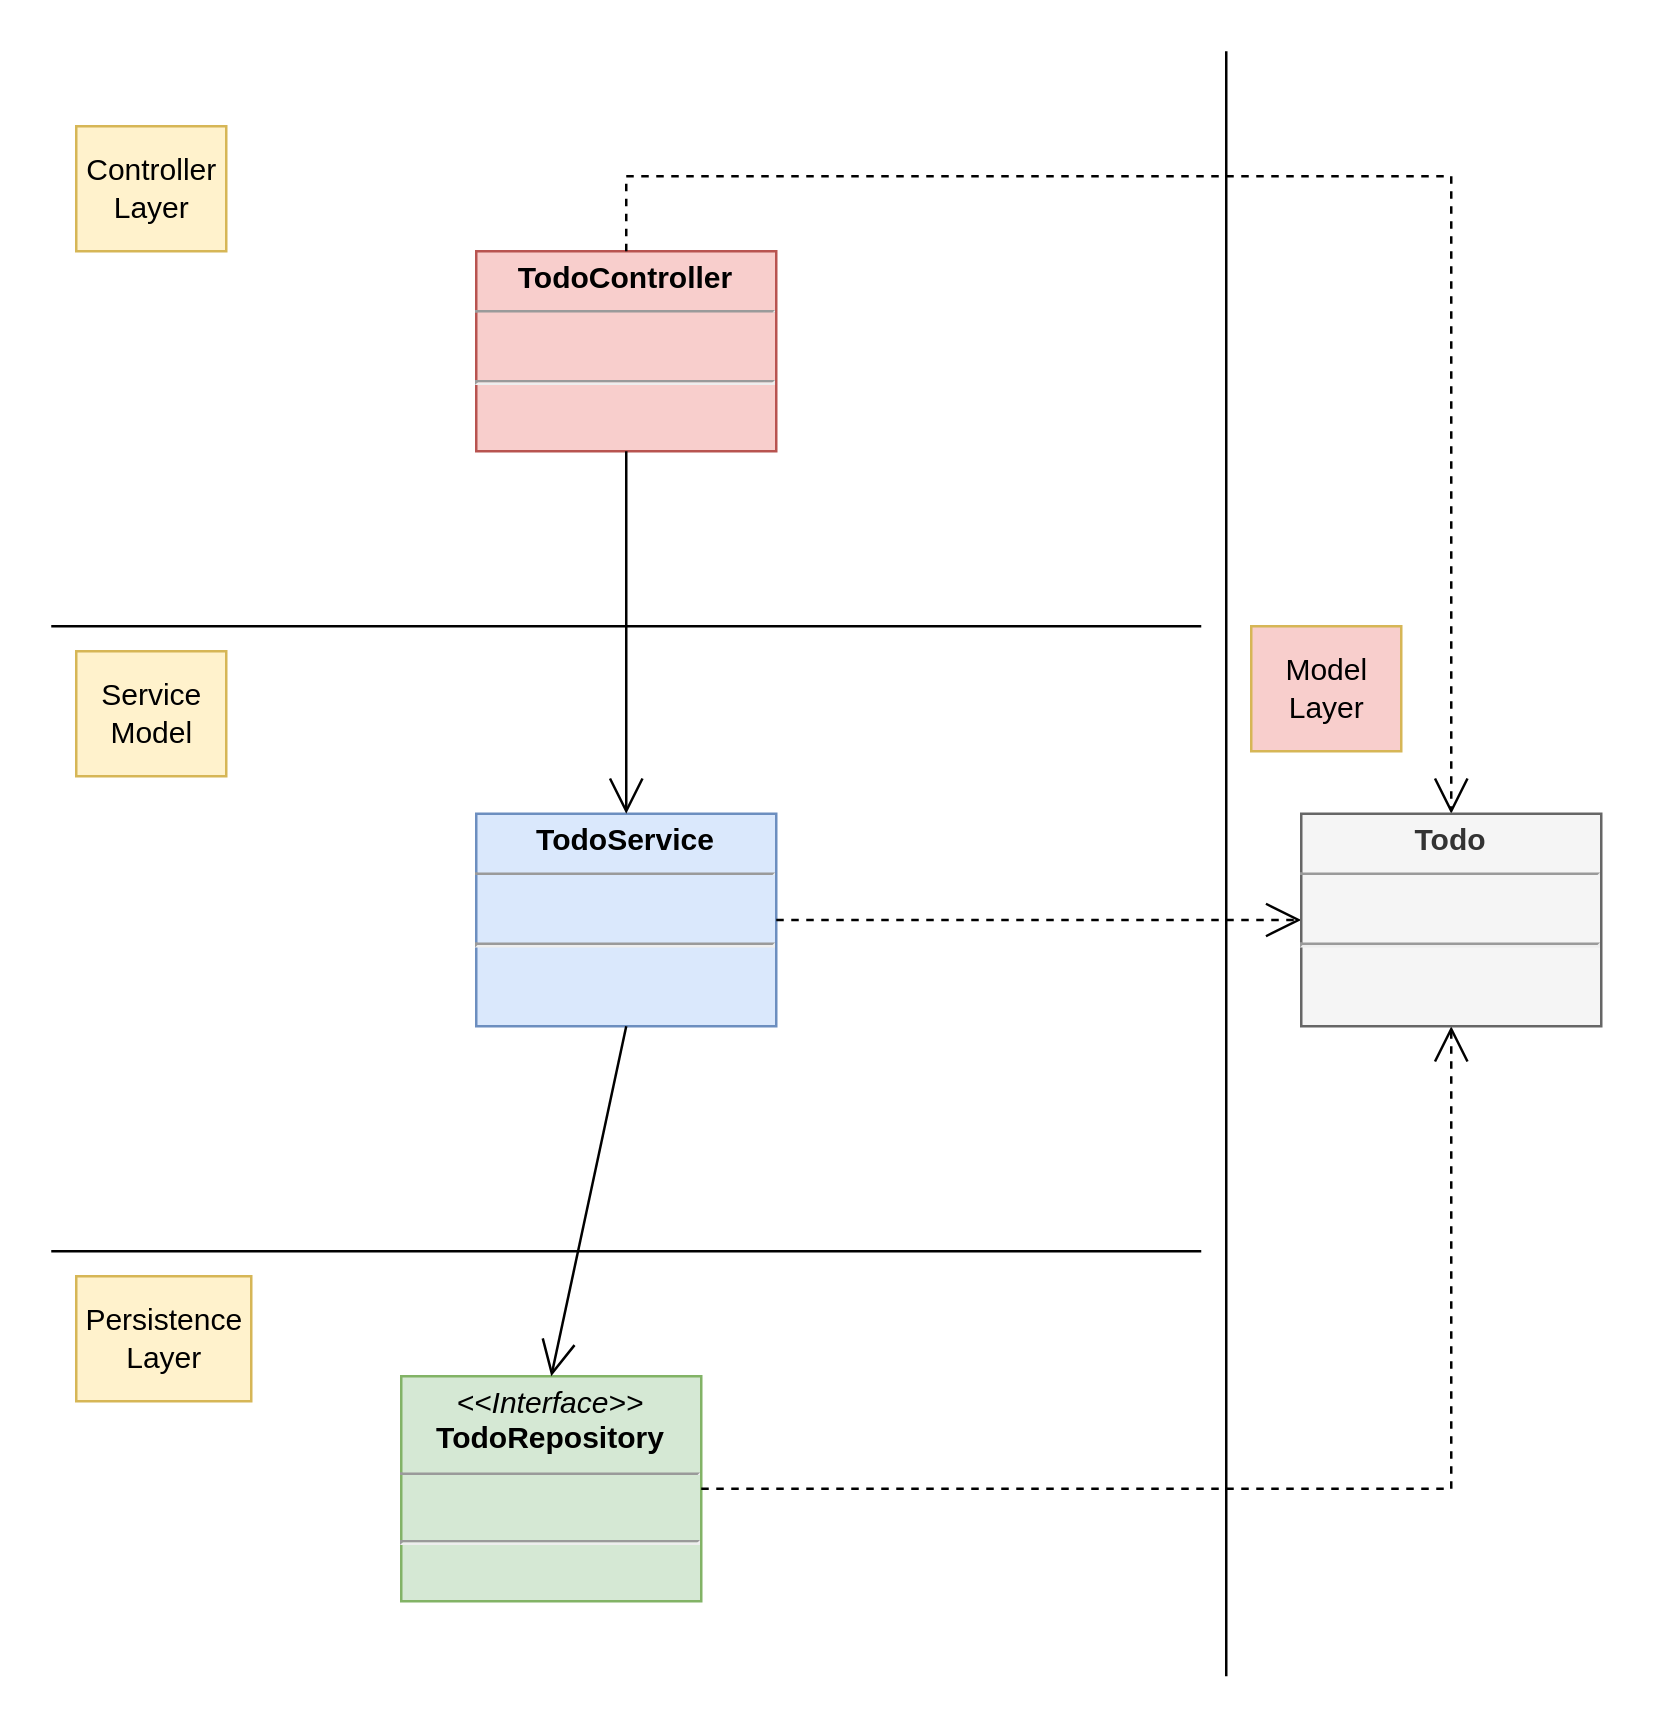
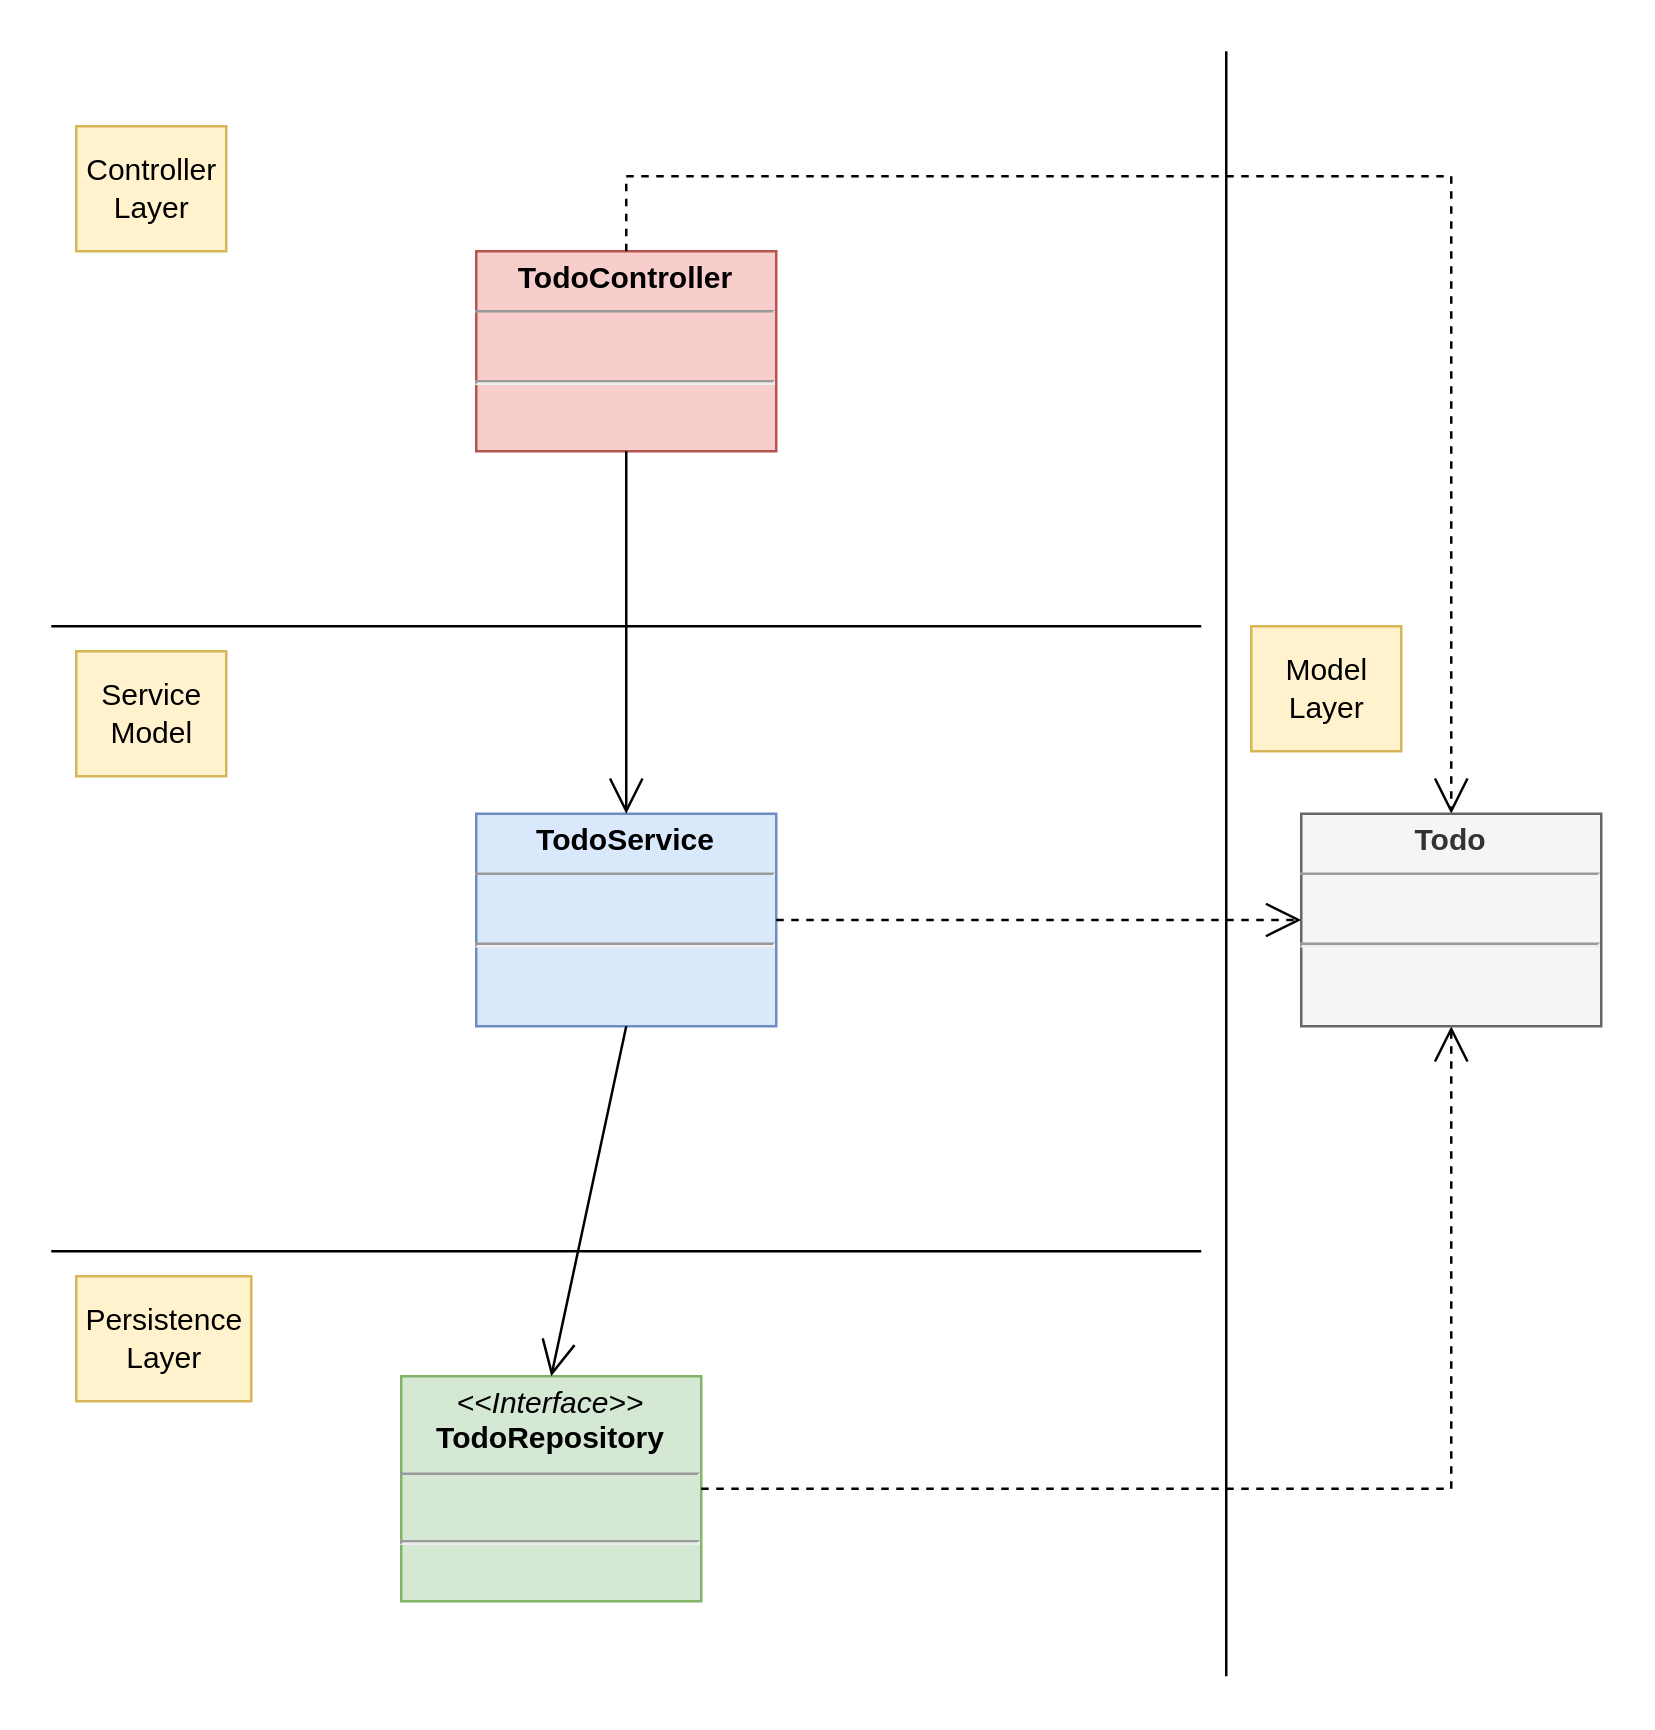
(1326, 689) -> (1326, 689)
